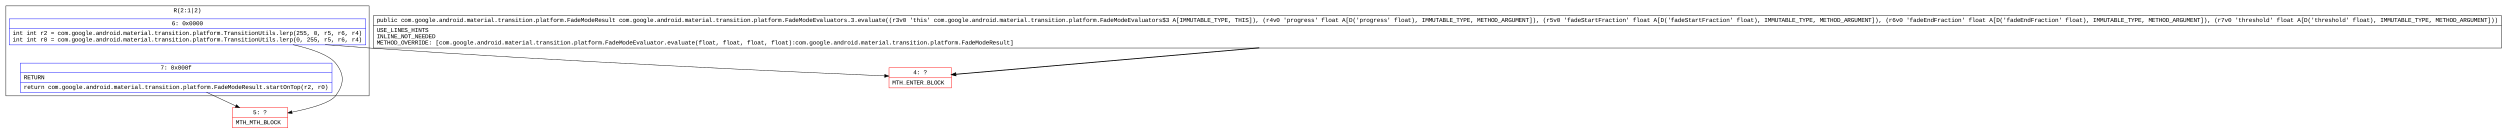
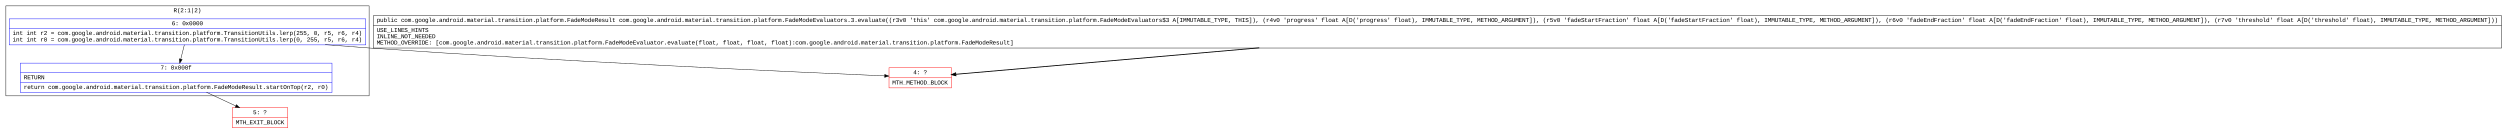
(342, 79) -> (183, 52)
(918, 83) -> (920, 83)
(258, 122) -> (260, 122)
